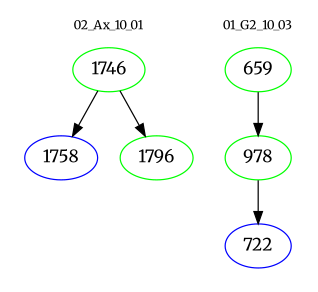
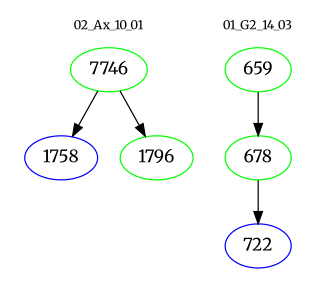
(258, 26) -> (258, 26)
(109, 70) -> (109, 70)
(258, 158) -> (258, 158)
